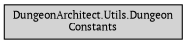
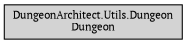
(93, 22) -> (93, 22)
